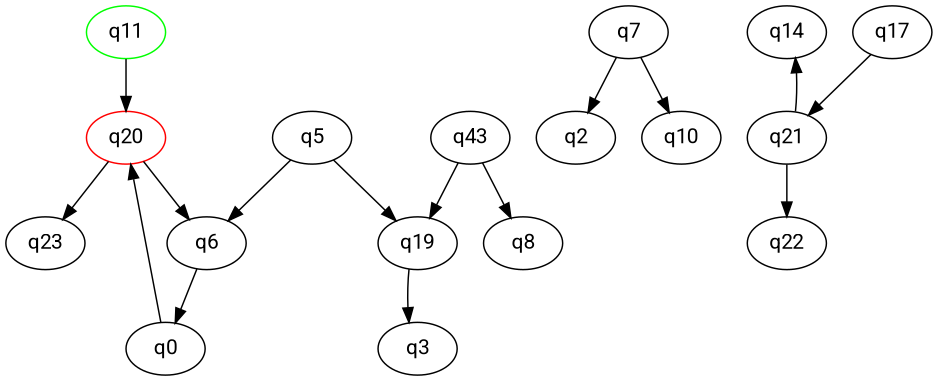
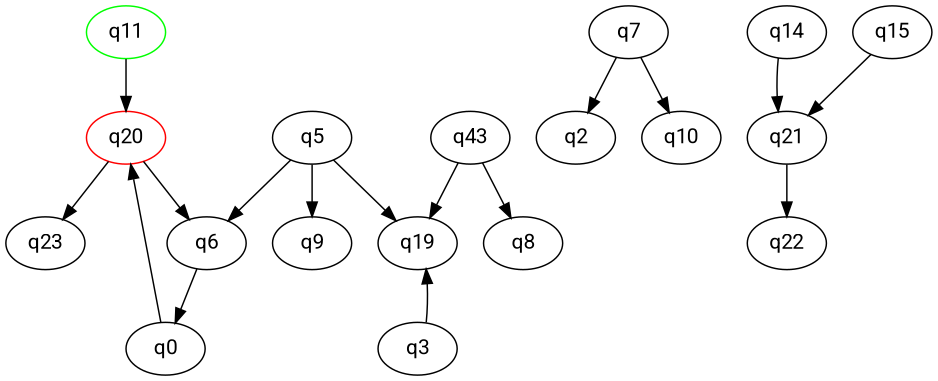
(892, 32) -> (892, 32)
(797, 92) -> (777, 77)
none -> (312, 243)
(408, 288) -> (427, 303)
